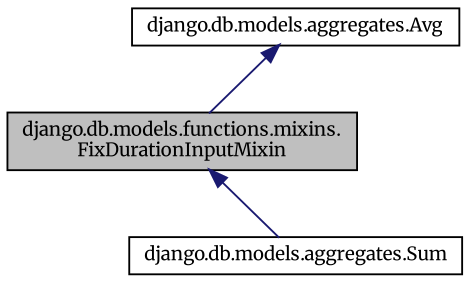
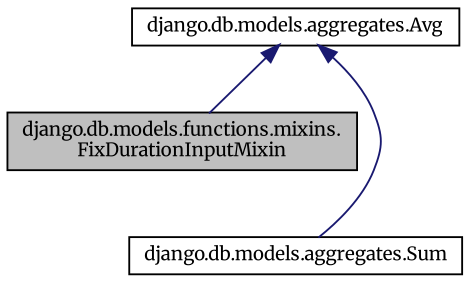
(251, 210) -> (380, 151)
